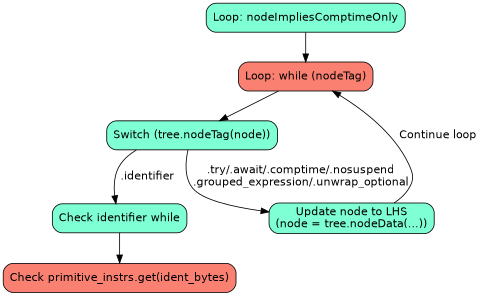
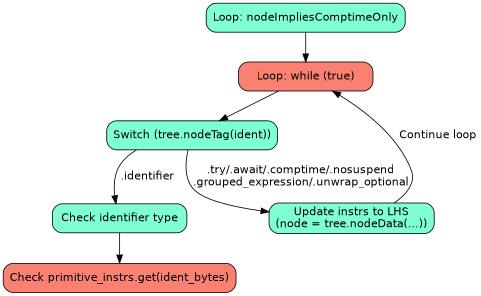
(306, 77) -> (306, 77)
(192, 135) -> (192, 135)
(120, 218) -> (120, 218)
(352, 218) -> (352, 218)
